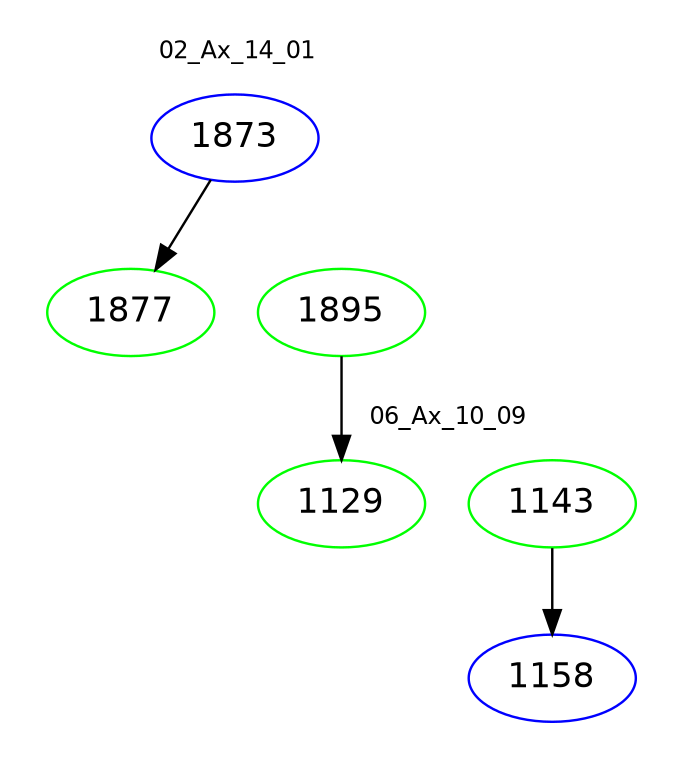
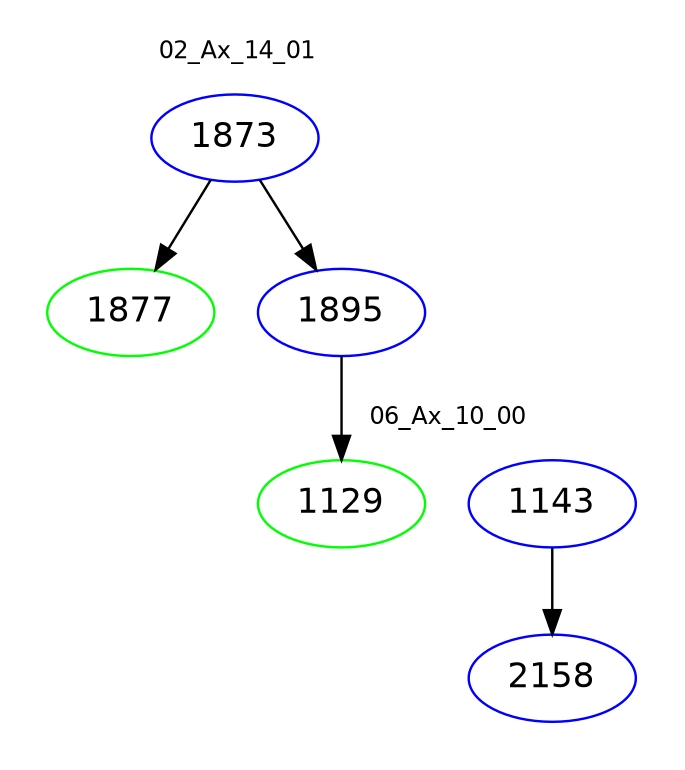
none -> (281, 214)
(342, 312) -> (342, 312)
(448, 418) -> (448, 418)
(552, 504) -> (552, 504)
(552, 678) -> (552, 678)
